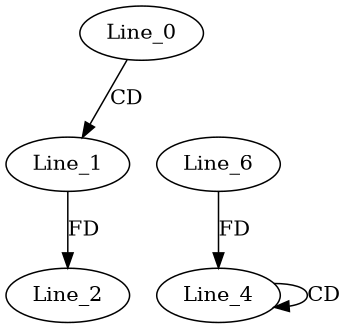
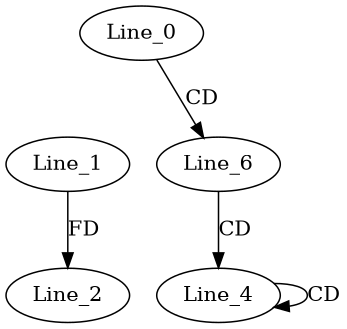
(109, 92) -> (176, 92)
(235, 230) -> (235, 230)
